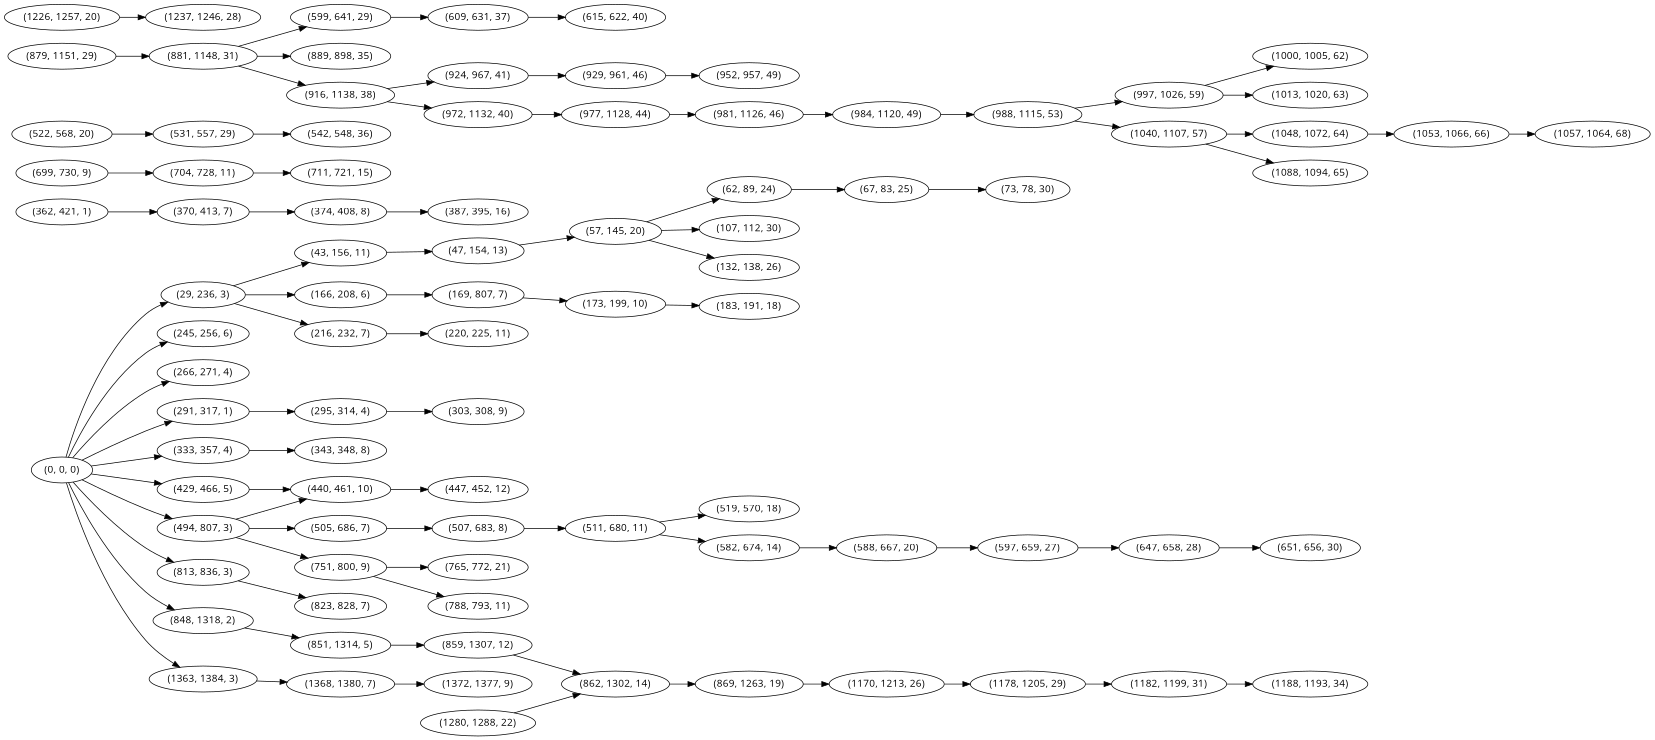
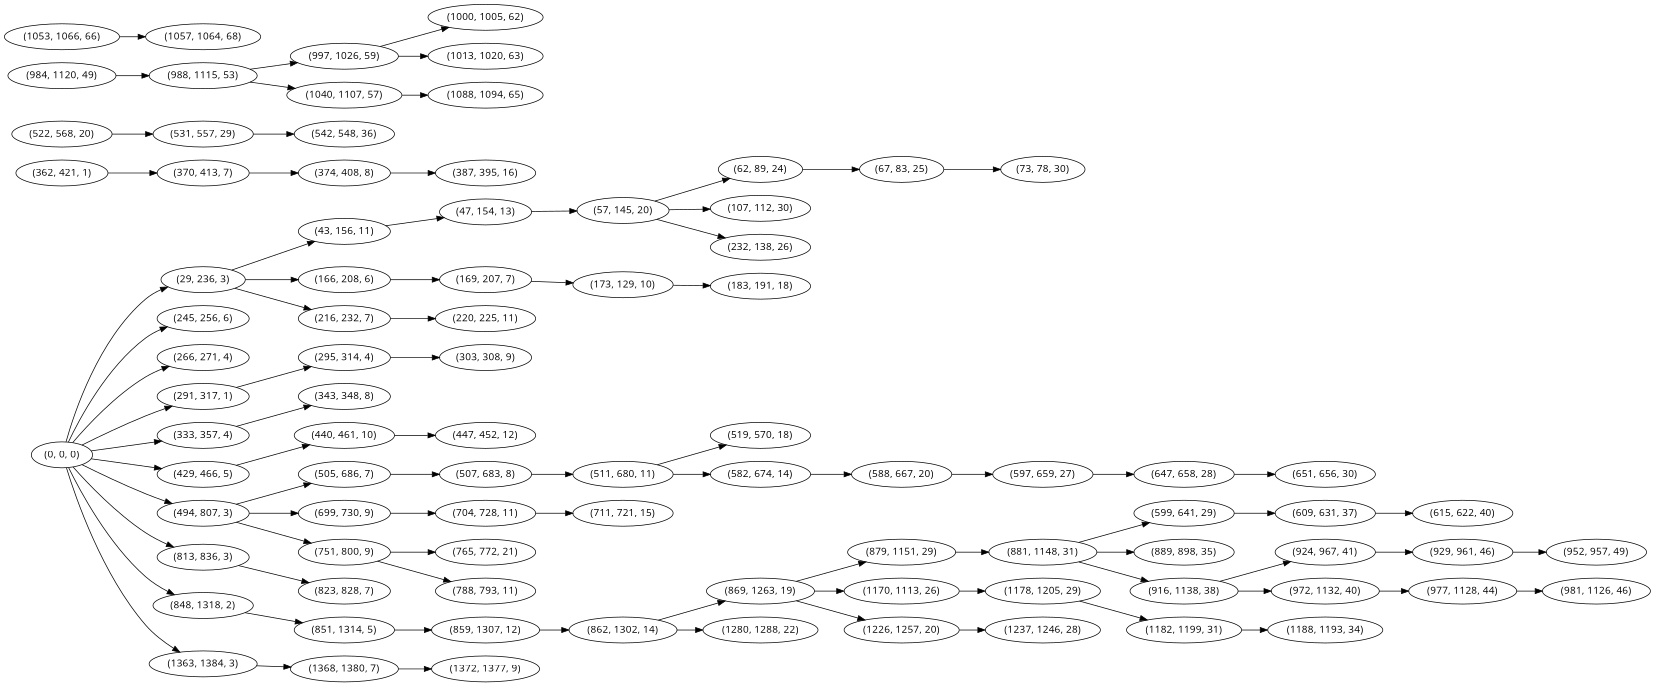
(814, 115) -> none
(1310, 134) -> none
(749, 267) -> (760, 247)
(478, 295) -> (486, 280)
(616, 304) -> (623, 285)
(268, 510) -> (270, 513)
none -> (828, 573)
none -> (827, 609)
(887, 684) -> (902, 591)
(544, 704) -> (686, 630)
